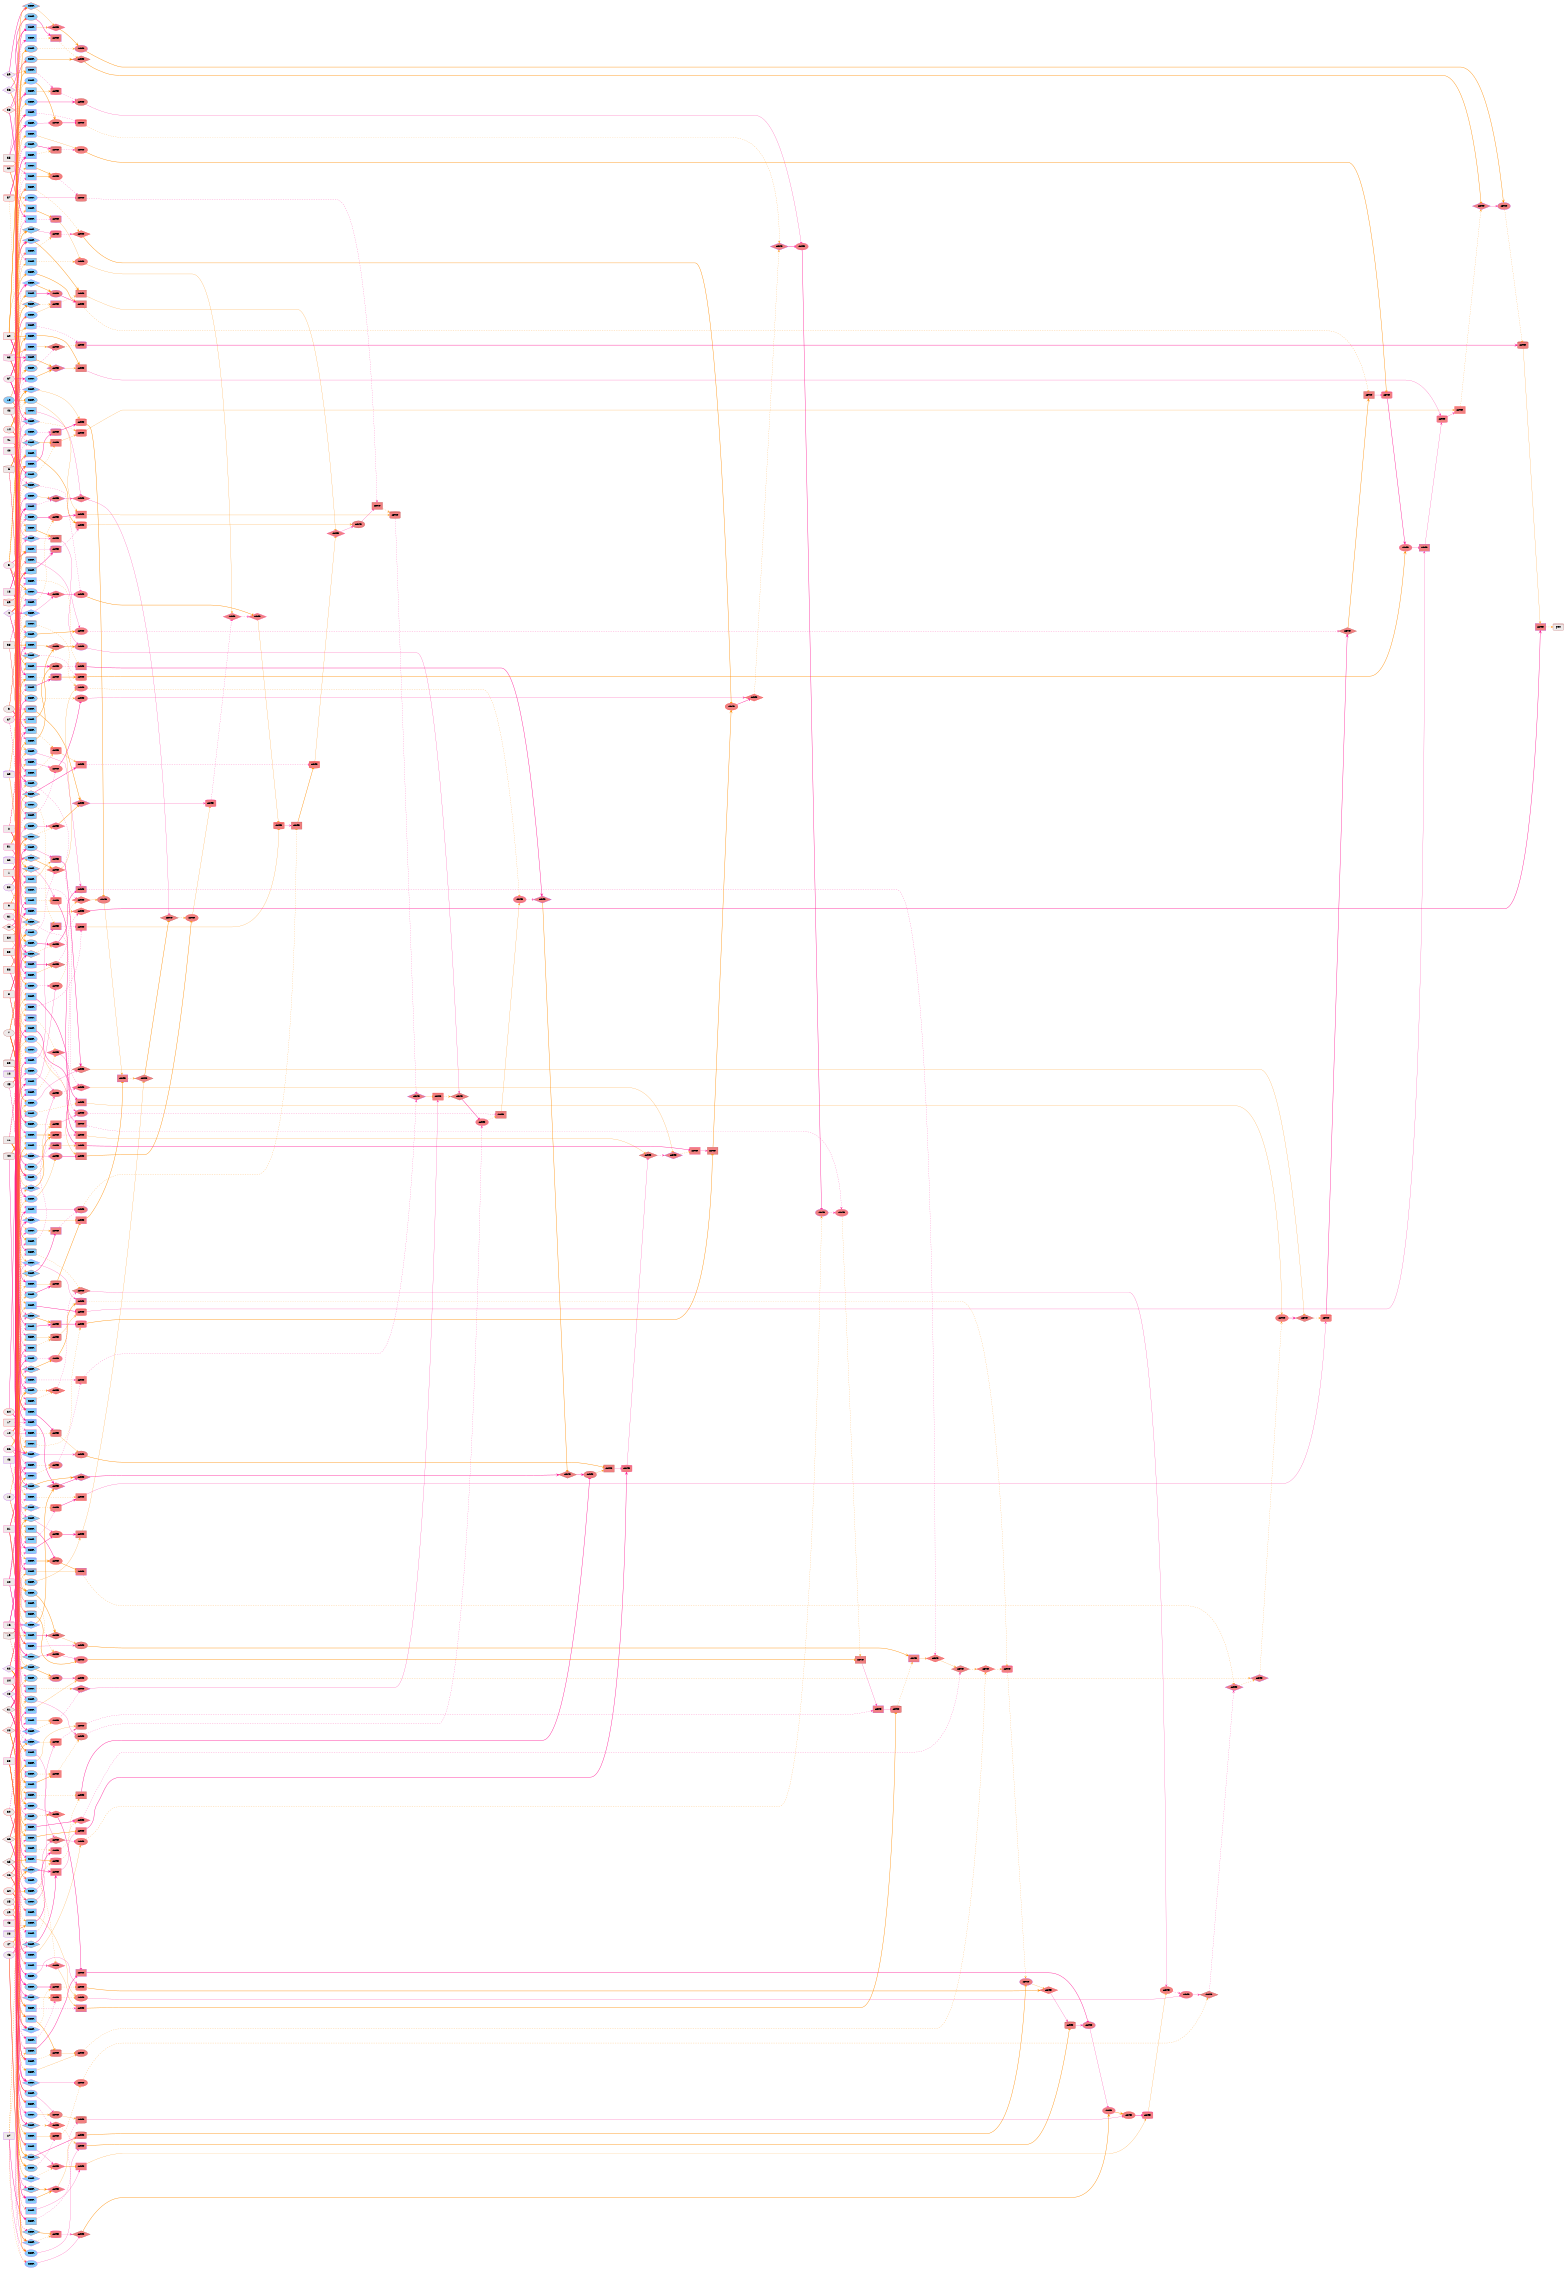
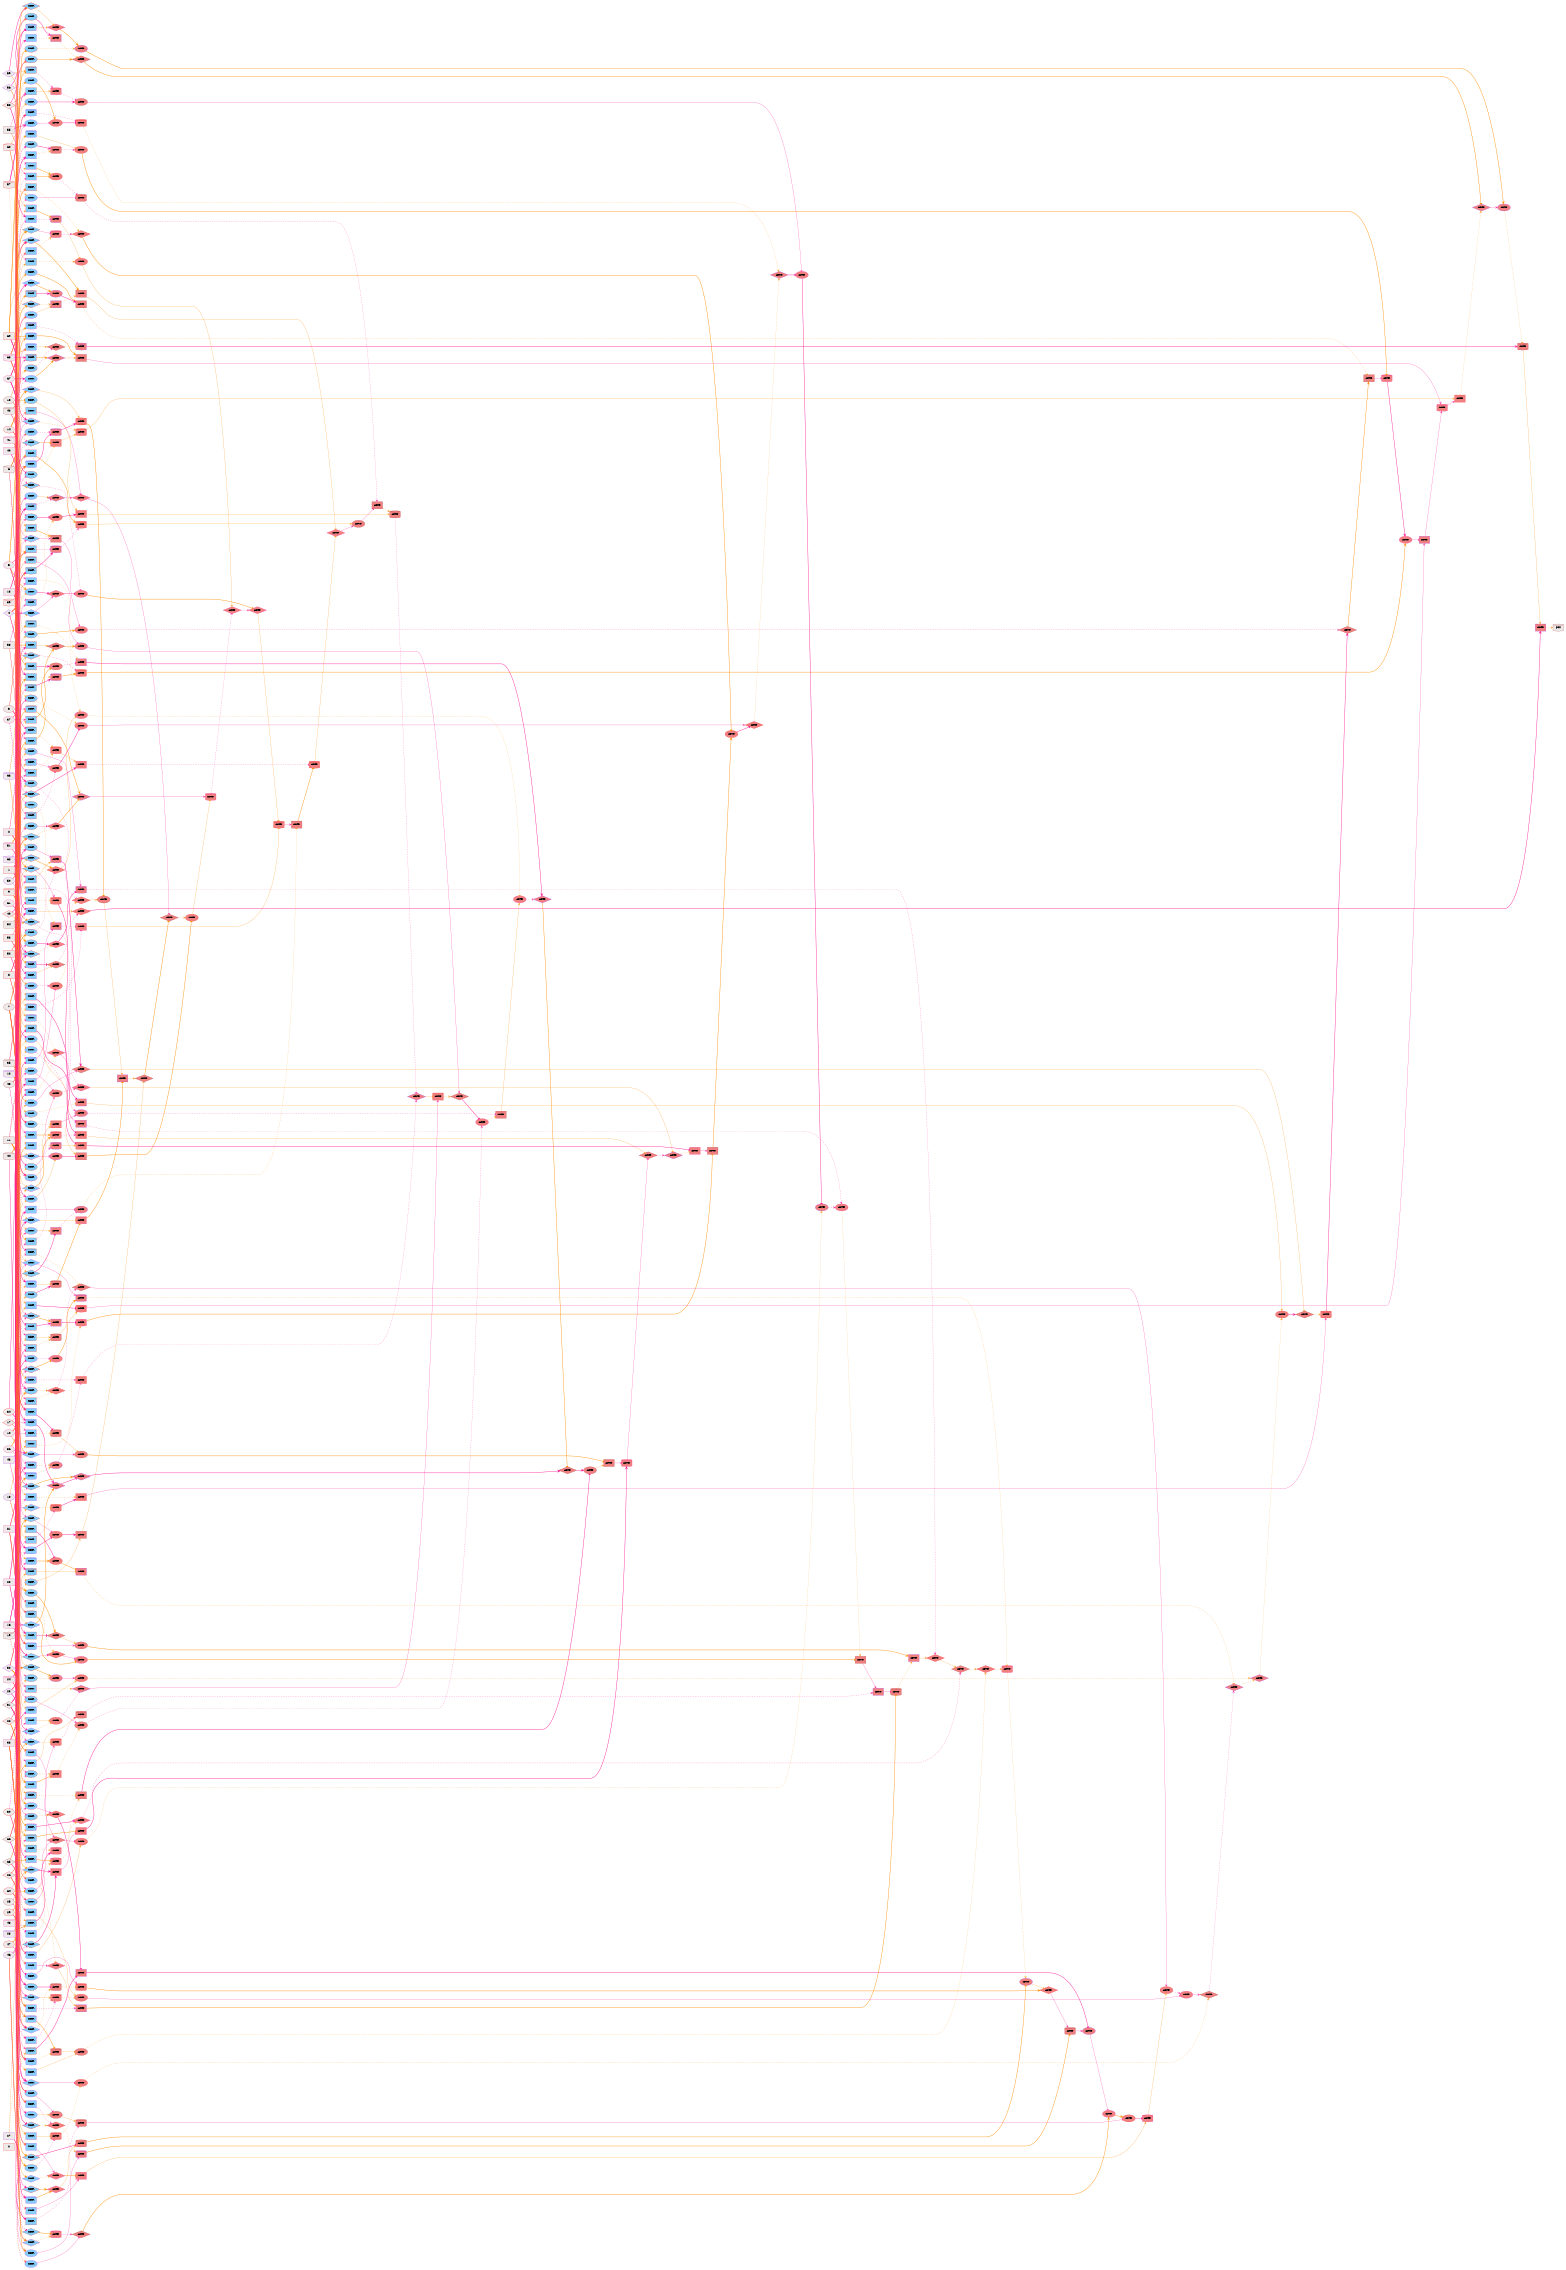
(9, 400) -> (9, 400)
(9, 1423) -> (9, 1423)
none -> (9, 2147)
